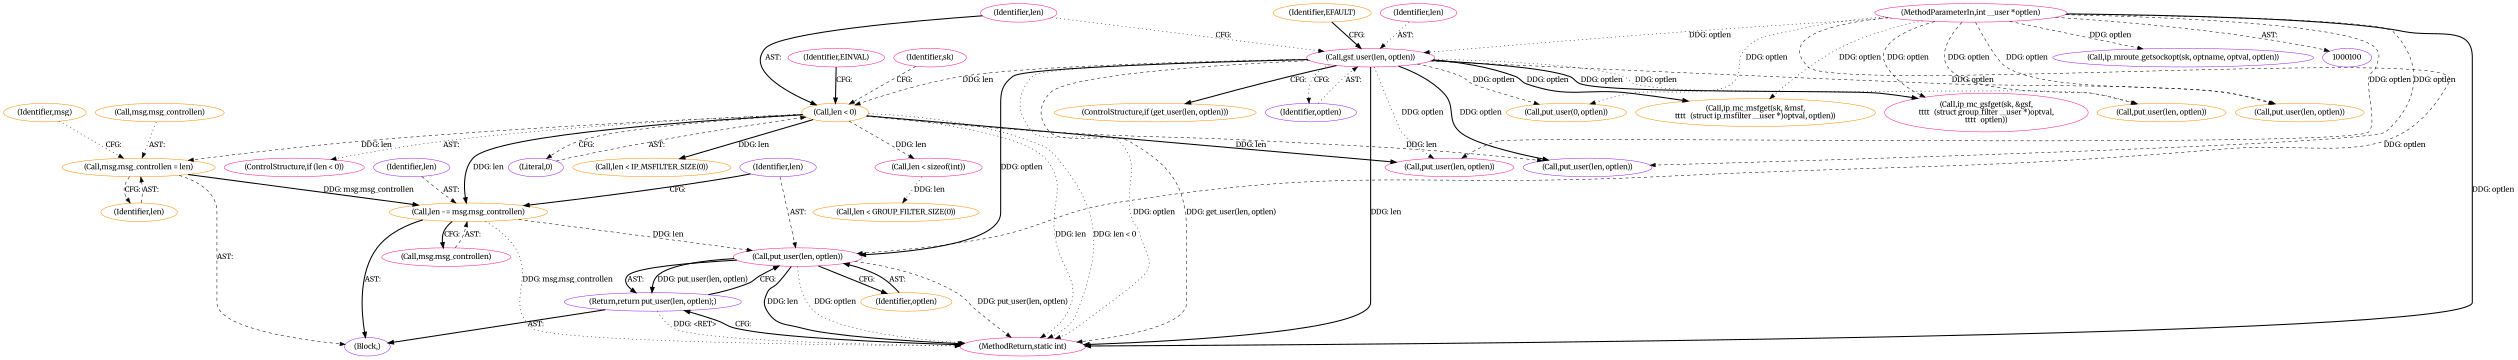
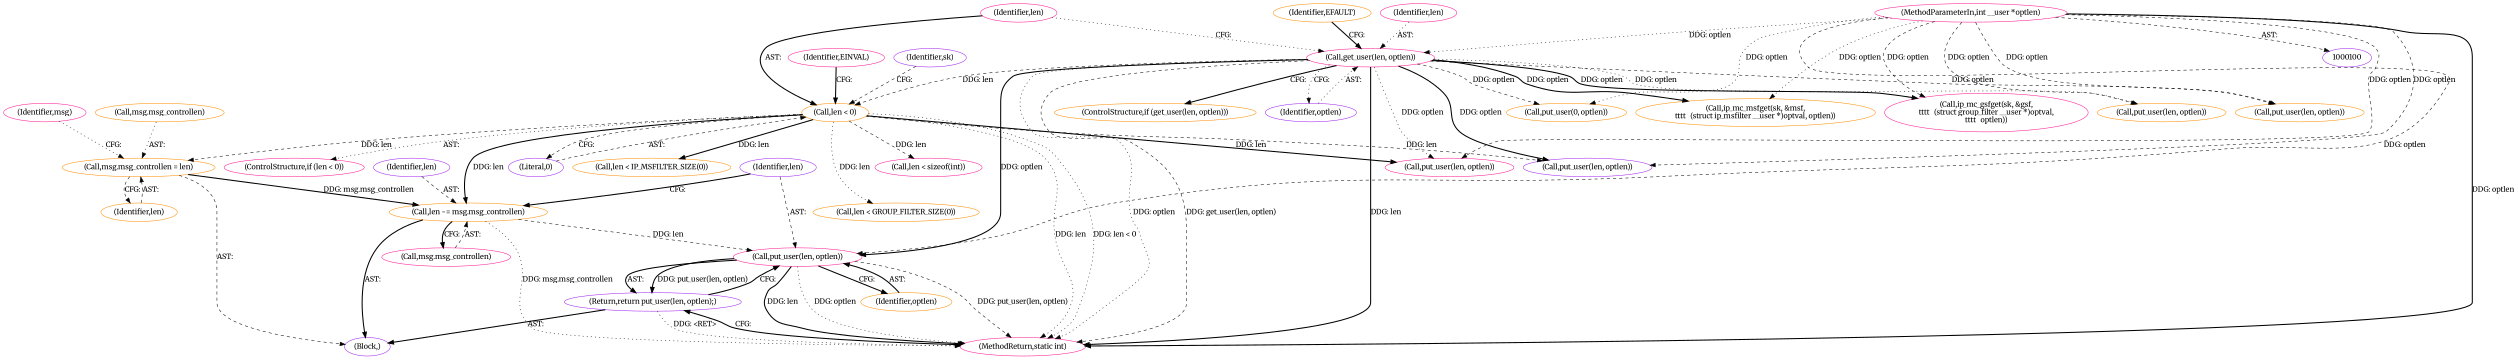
(930, 58) -> (930, 58)
(1371, 58) -> (1371, 58)
(2183, 58) -> none
(45, 113) -> (45, 113)
(914, 188) -> (836, 168)
